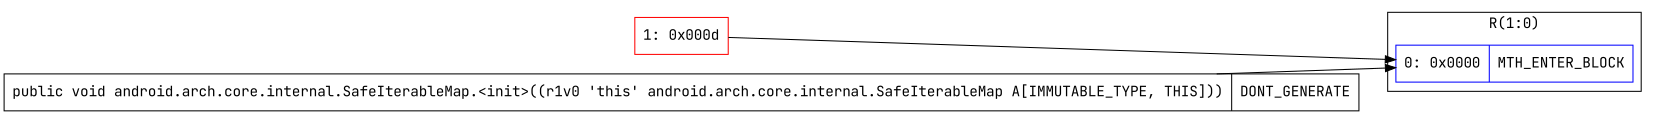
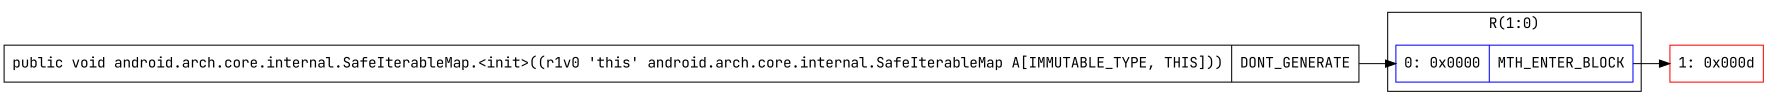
(1057, 48) -> (1648, 64)
